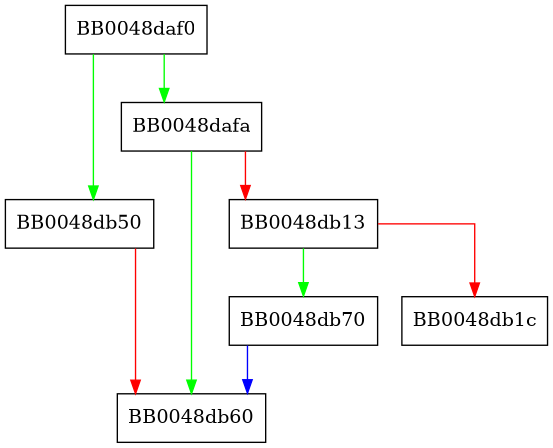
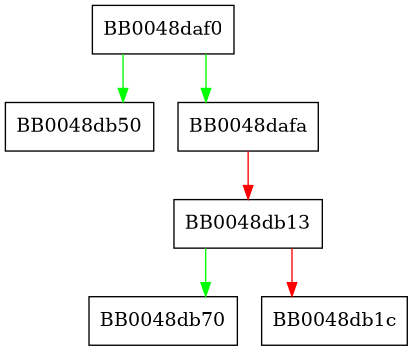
(192, 418) -> none
